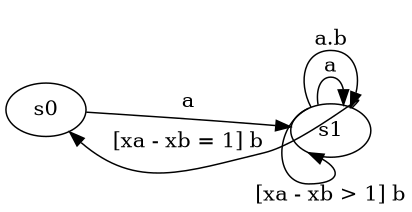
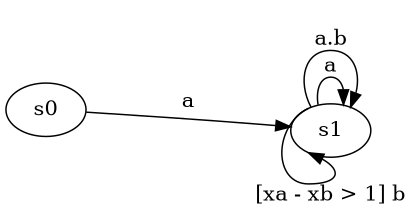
(228, 162) -> none
